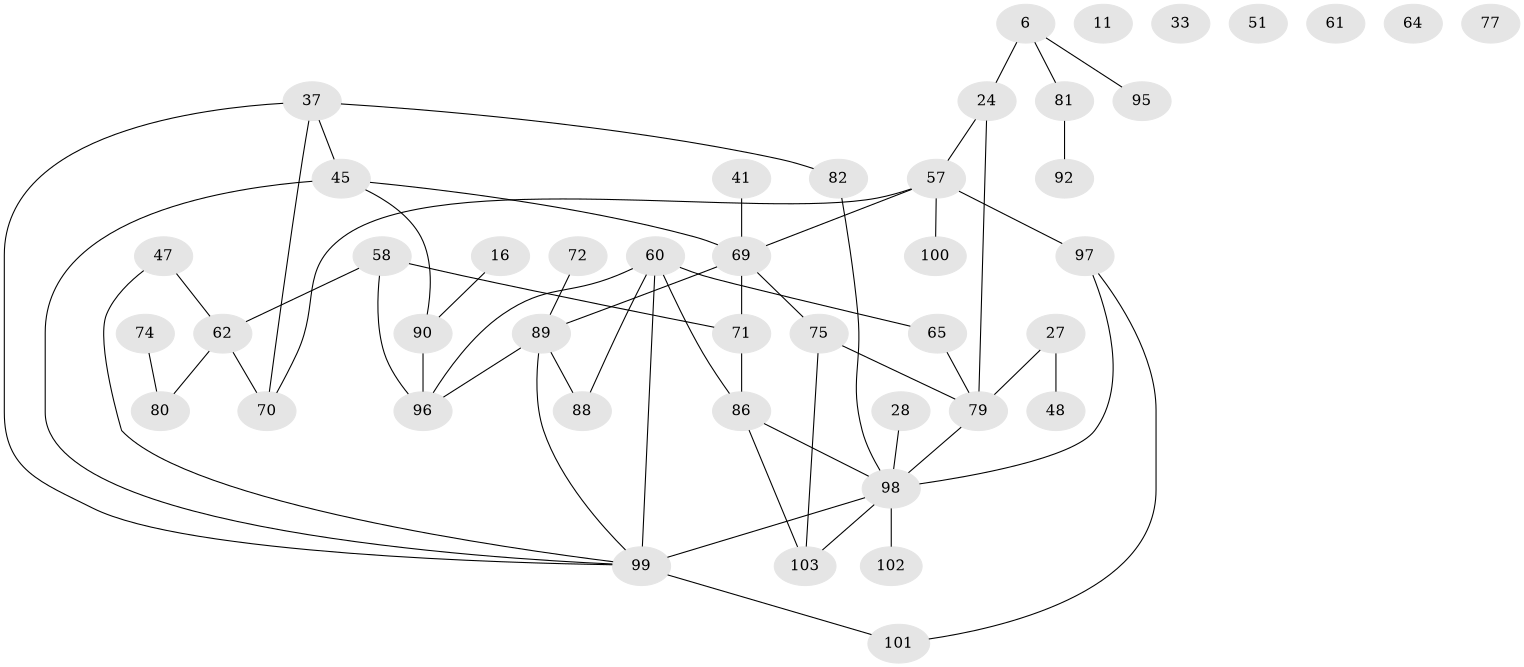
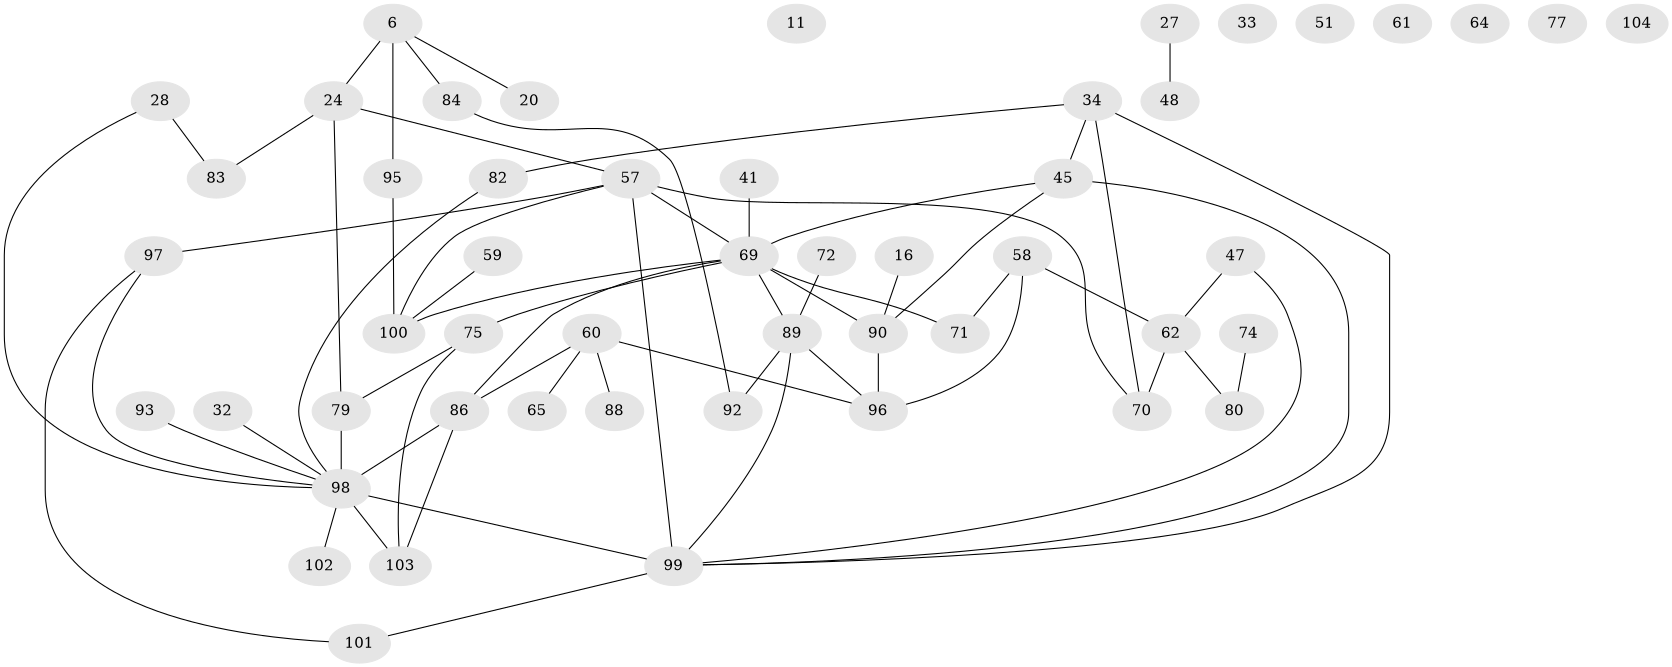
none -> (1637, 24)
(312, 101) -> (1093, 101)
none -> (530, 101)
(1065, 101) -> (452, 101)
none -> (216, 179)
none -> (393, 247)
none -> (493, 256)
none -> (567, 283)
none -> (818, 297)
(562, 372) -> (763, 372)
(958, 372) -> none
(1017, 372) -> none
(742, 373) -> (569, 306)
none -> (145, 411)
none -> (223, 411)
(649, 411) -> (652, 373)
